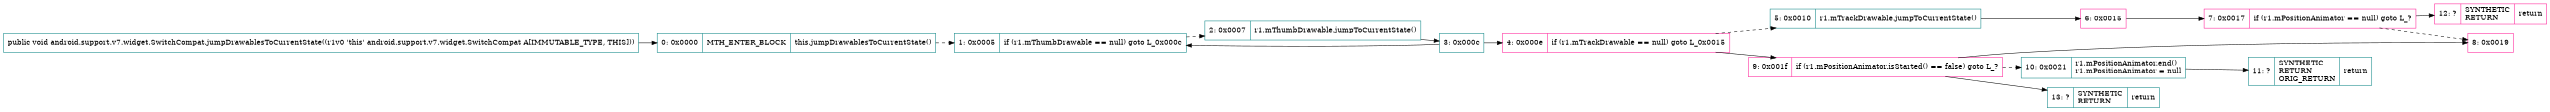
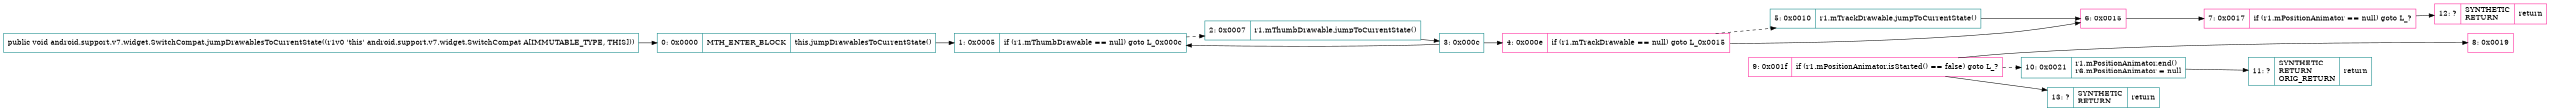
(2421, 34) -> none
(942, 43) -> (942, 43)
(1743, 55) -> (1903, 39)
(2128, 71) -> (2128, 71)
